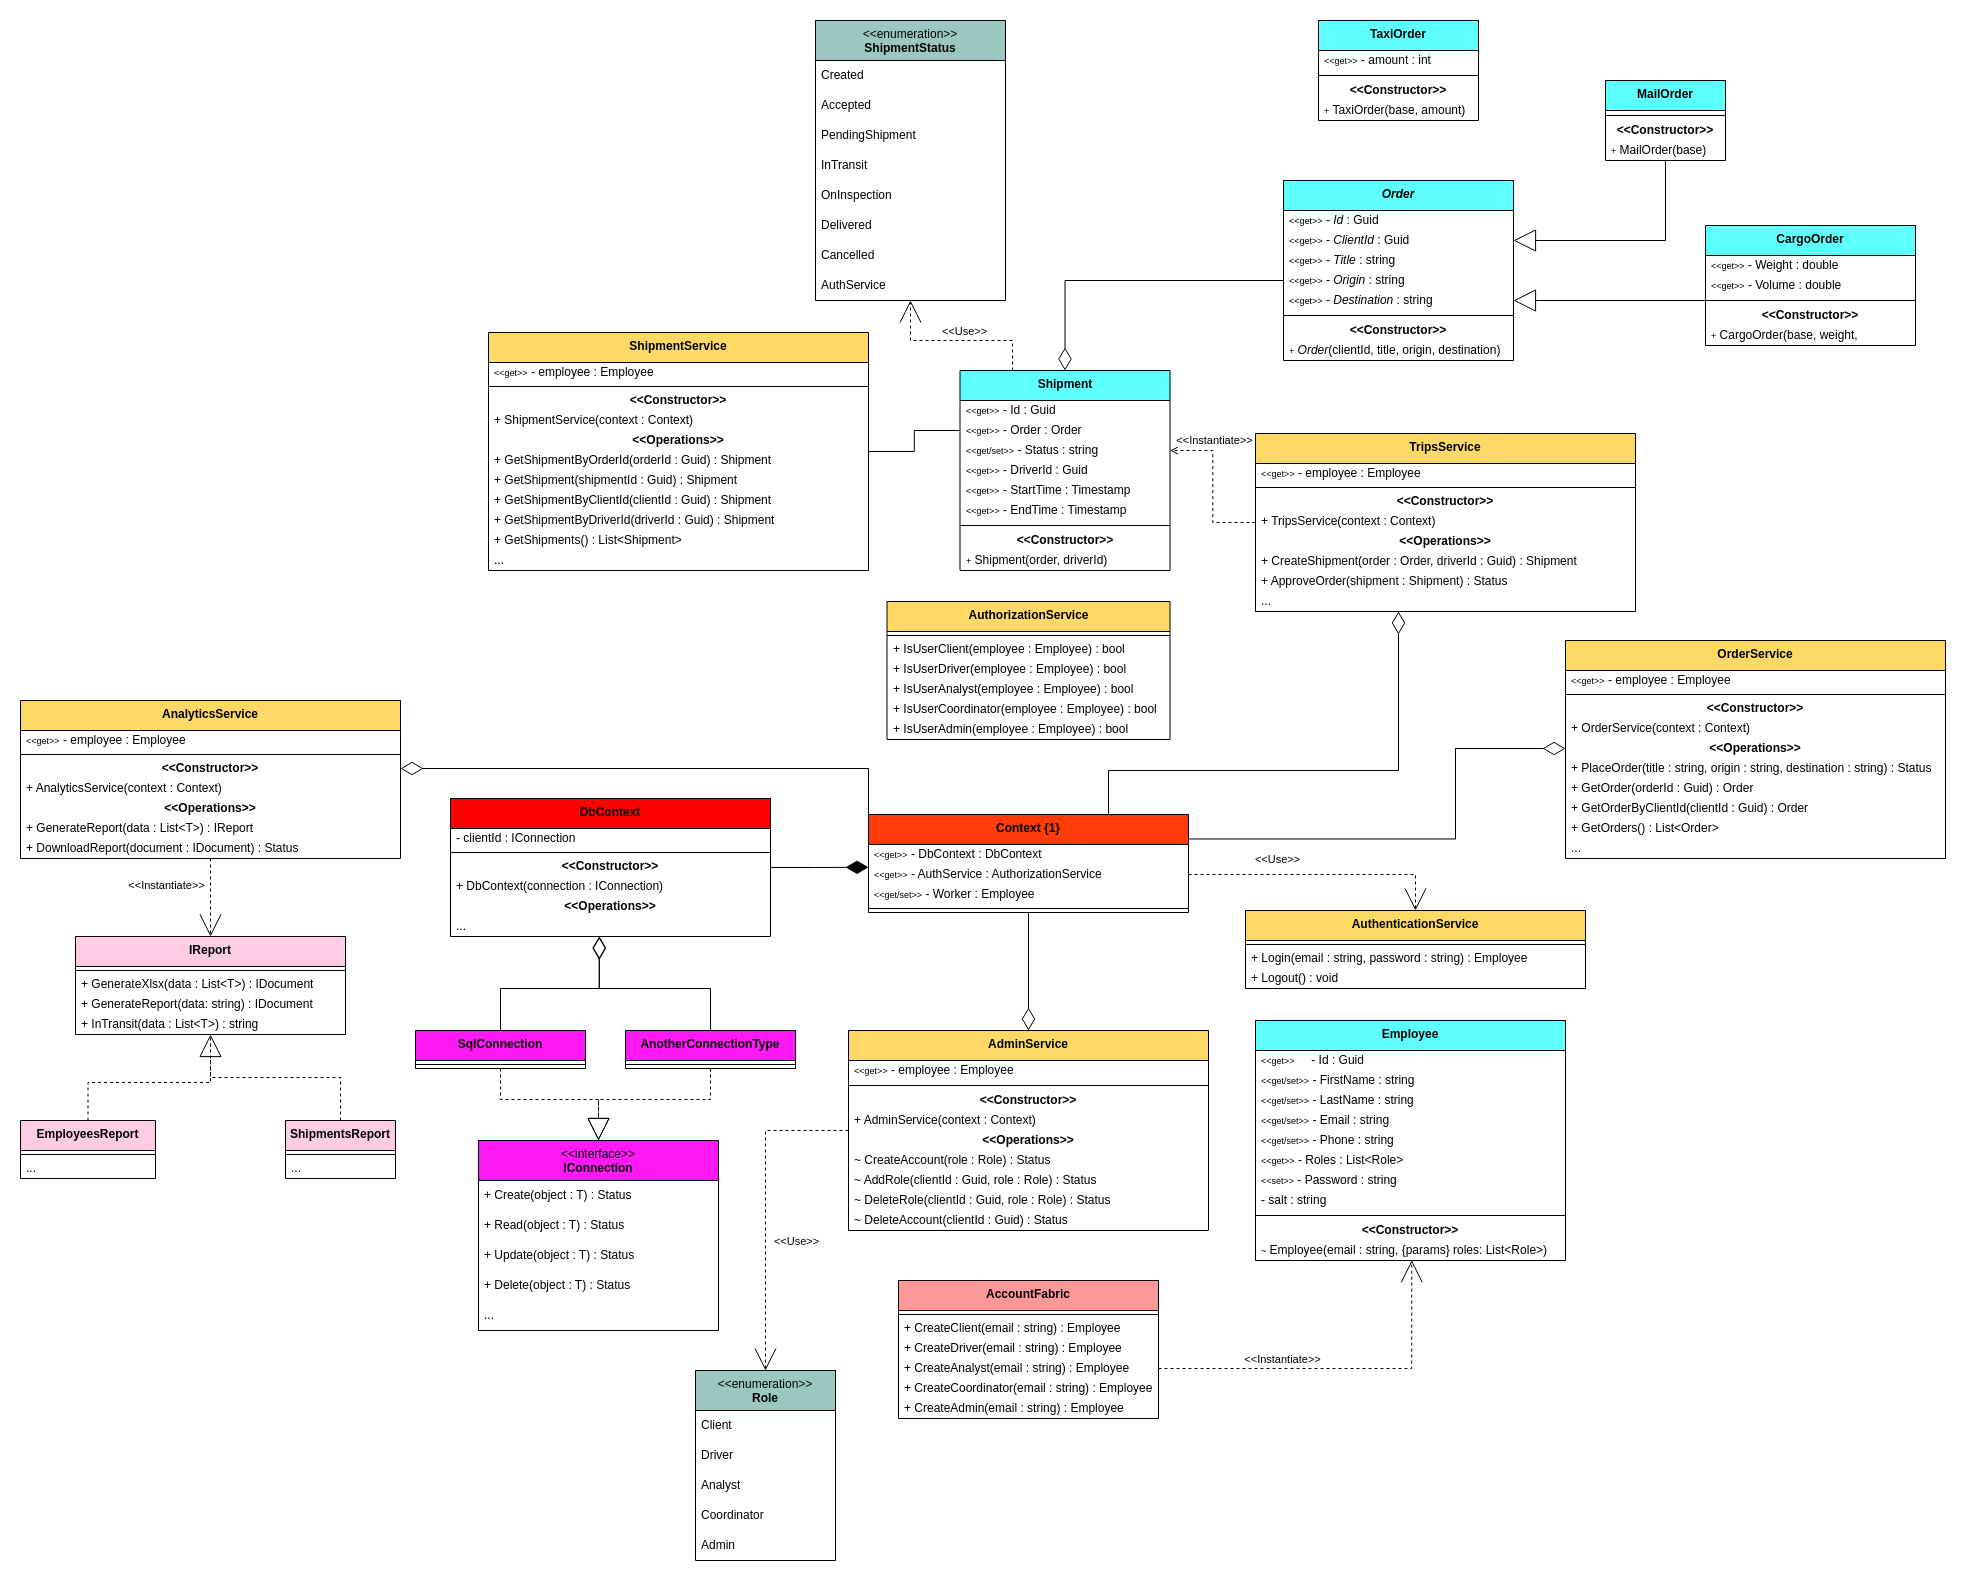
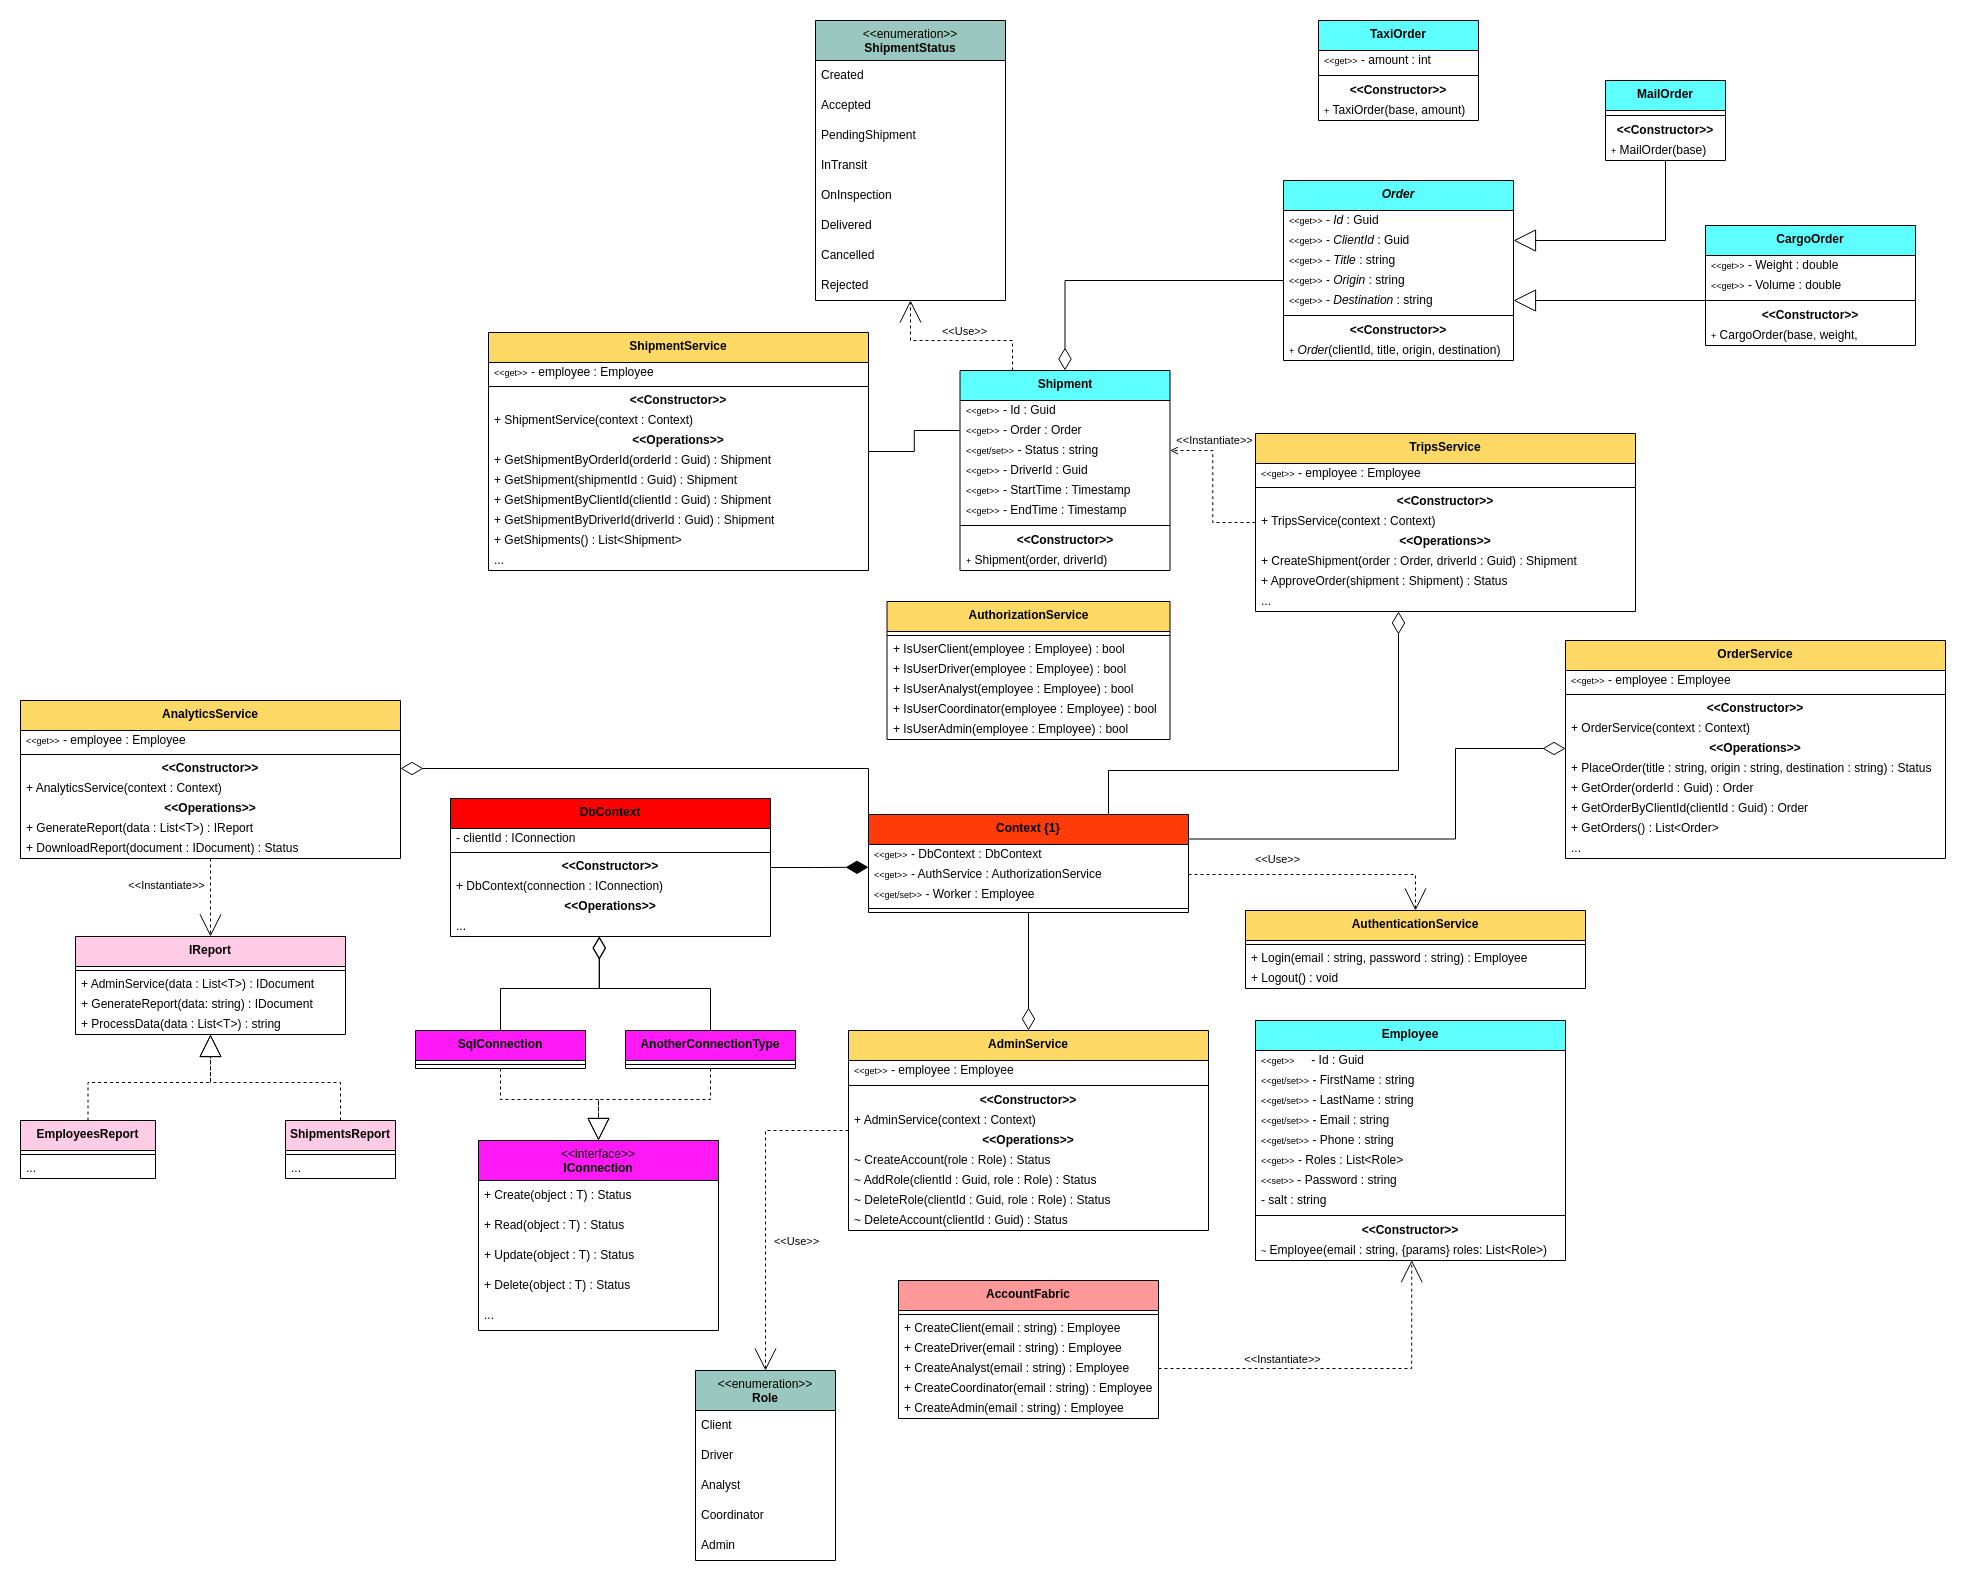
(857, 286) -> (848, 286)
(209, 985) -> (207, 985)
(187, 1025) -> (195, 1025)
(211, 1045) -> (275, 1083)
